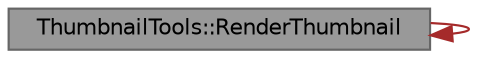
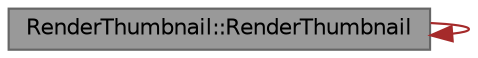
(219, 29) -> (219, 29)
